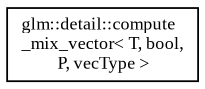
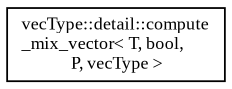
(103, 45) -> (116, 45)
